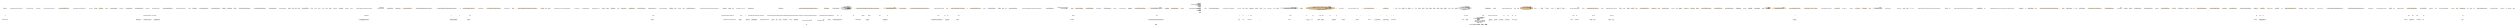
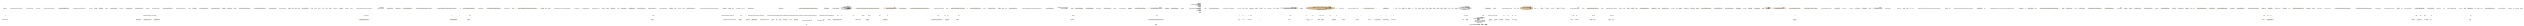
none -> (2212, 8)
